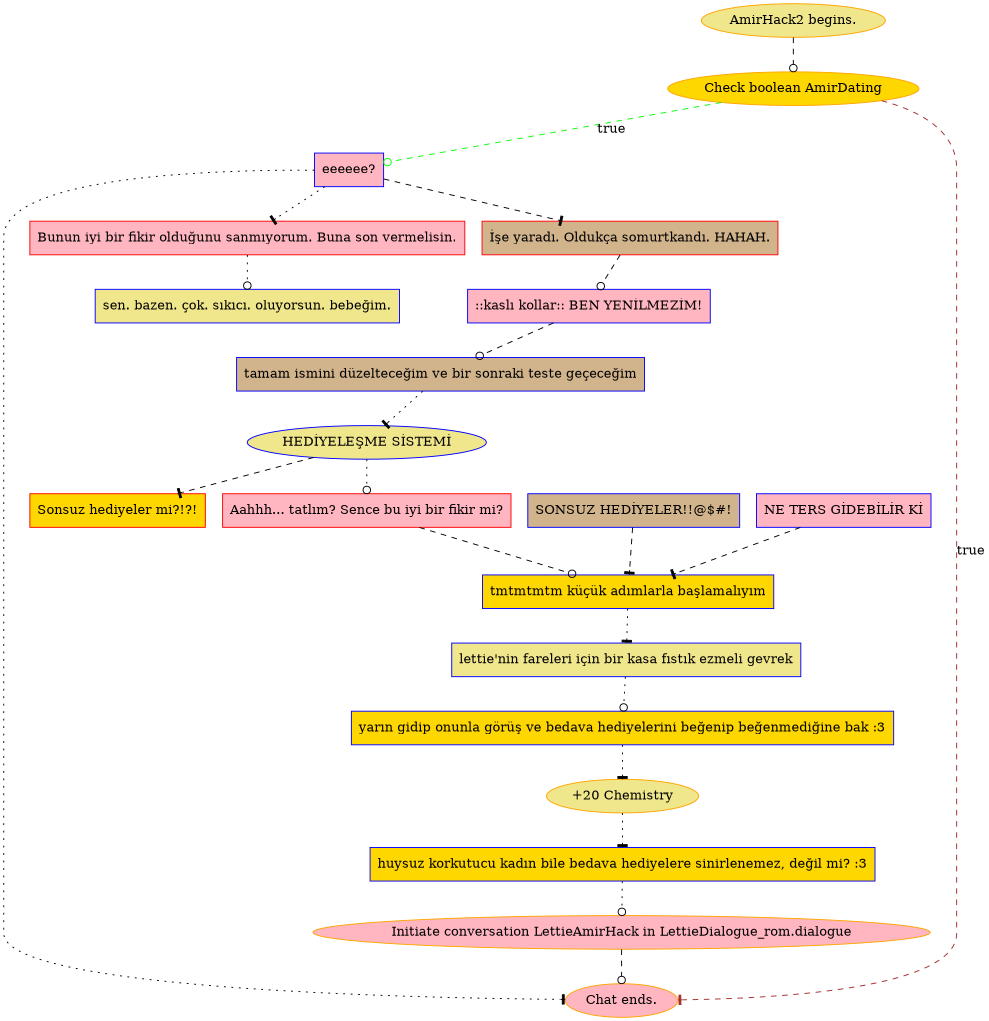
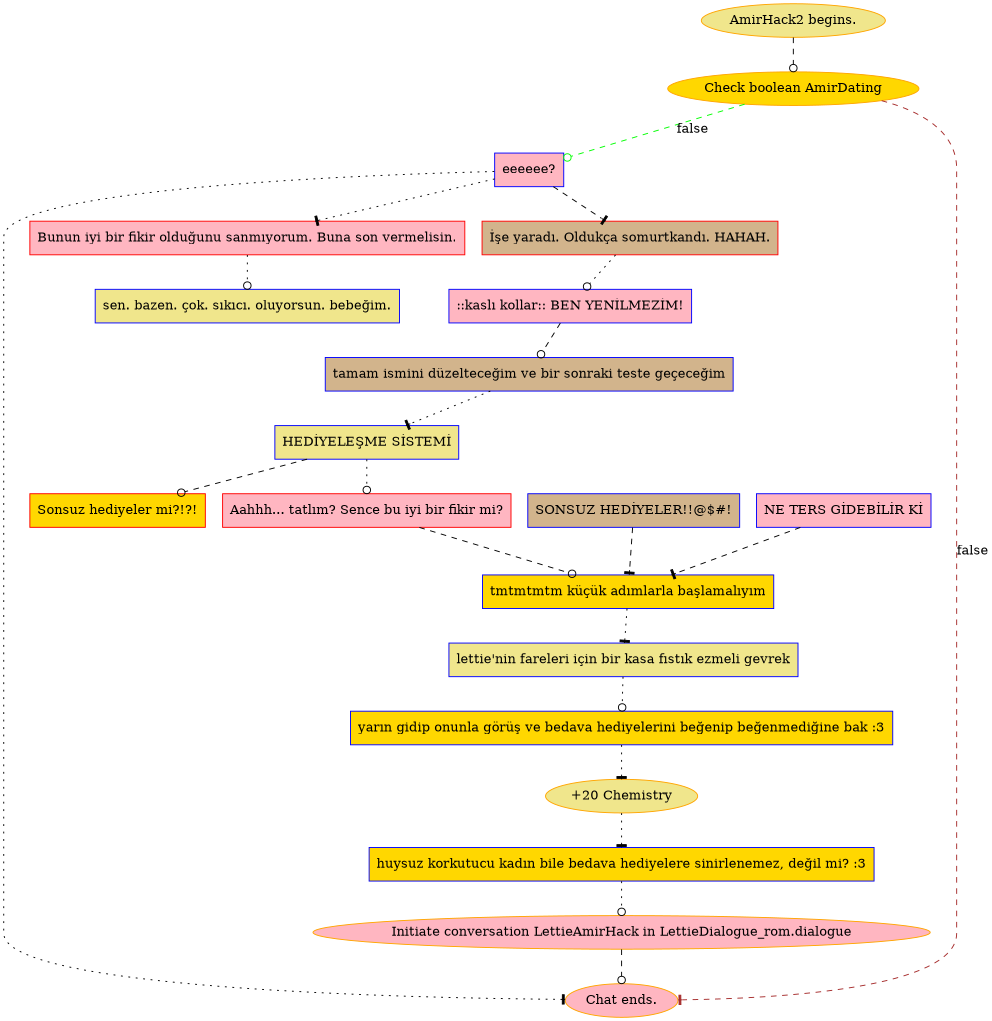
(612, 129) -> (693, 129)
(611, 269) -> (603, 269)
(367, 442) -> (367, 442)
(248, 475) -> (246, 475)
(971, 551) -> (973, 551)
